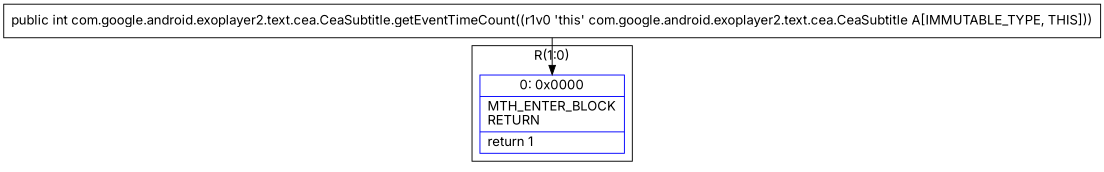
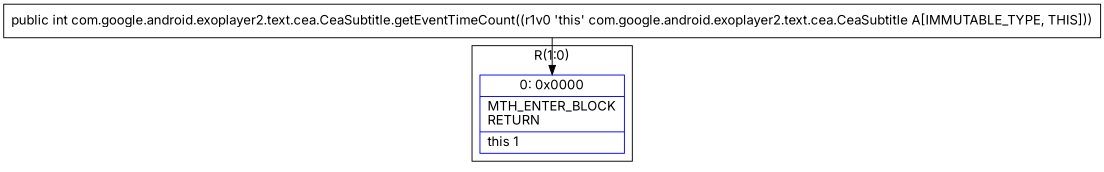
(511, 142) -> (503, 142)
